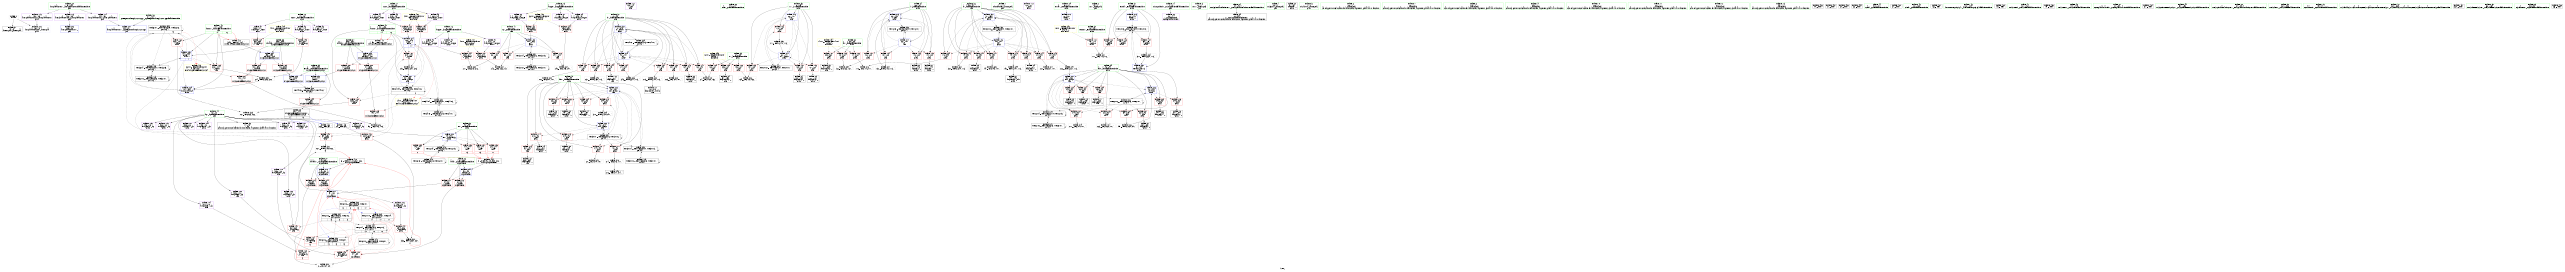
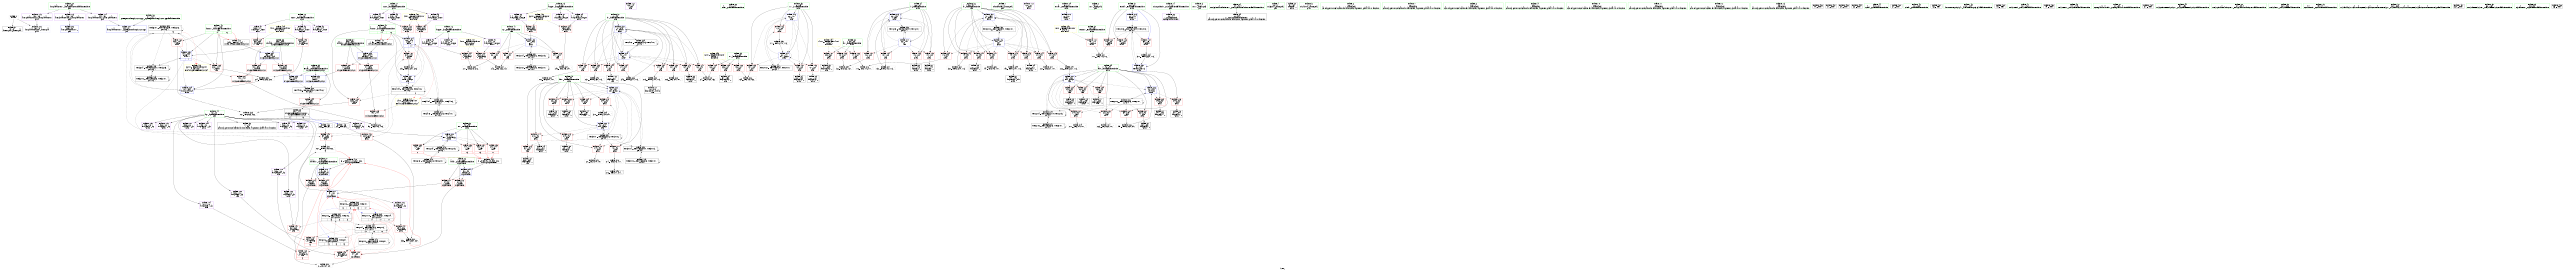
(1148, 22) -> (1148, 22)
(302, 31) -> (302, 31)
(409, 58) -> (409, 58)
